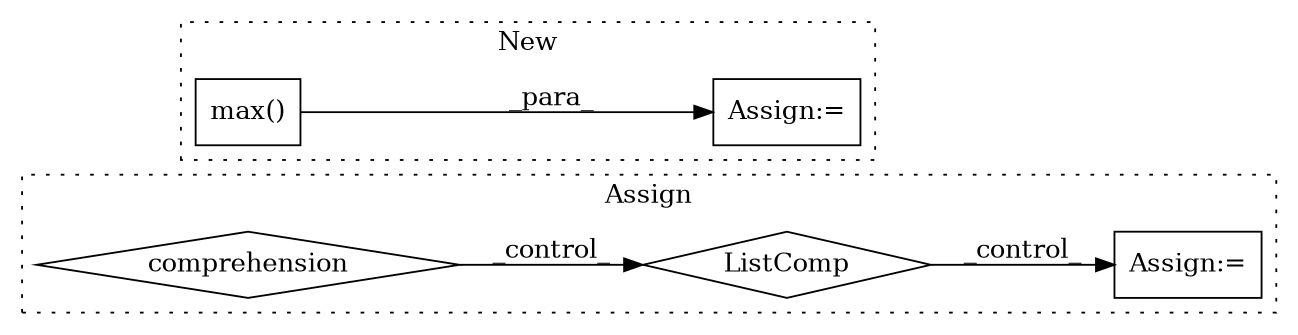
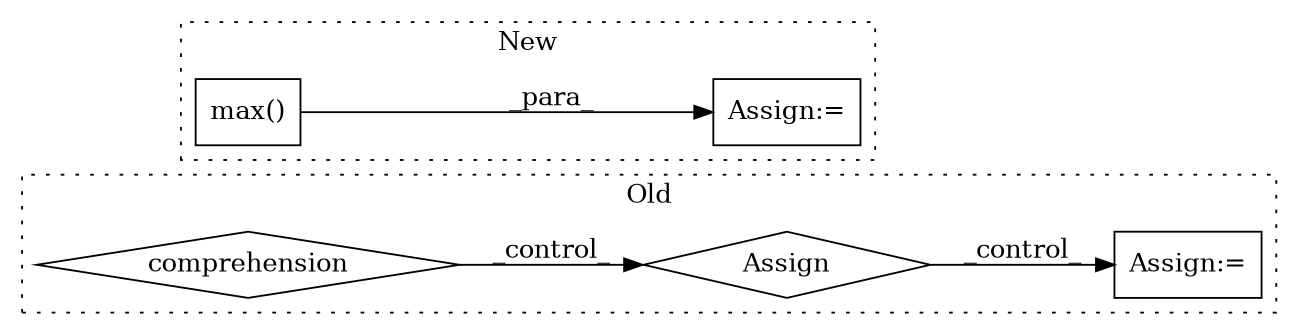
(649, 196) -> (649, 196)
(787, 265) -> (787, 265)
